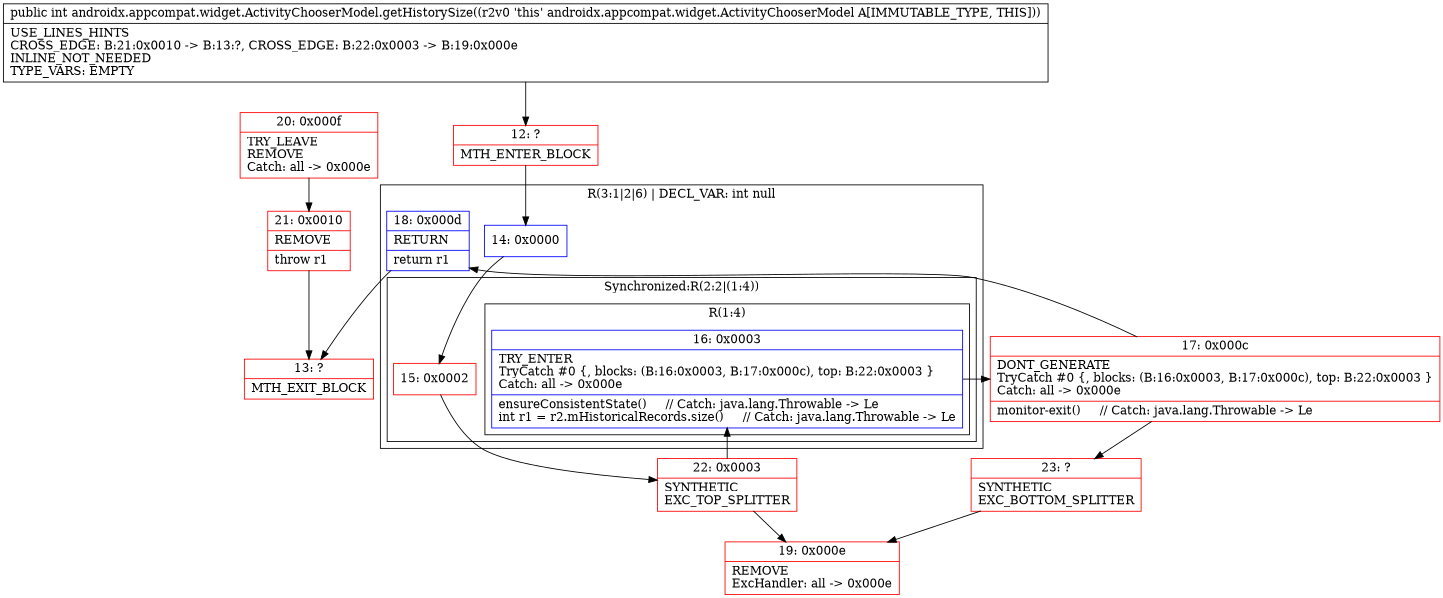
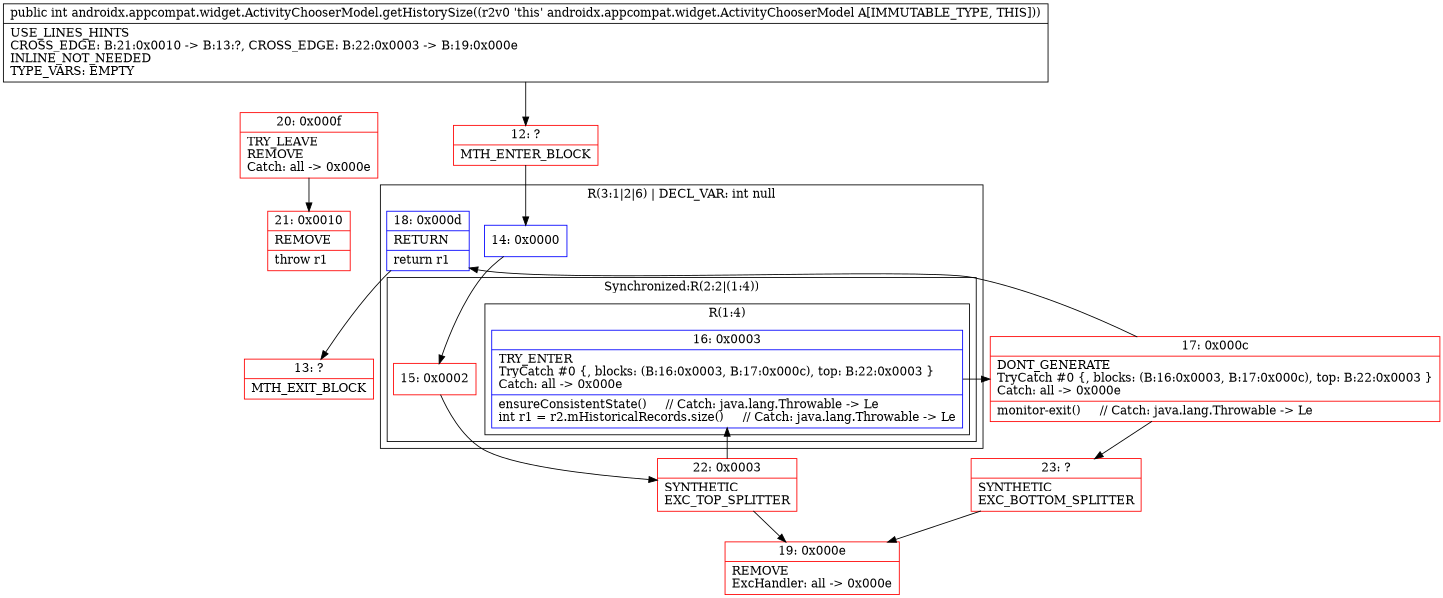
(309, 311) -> none
